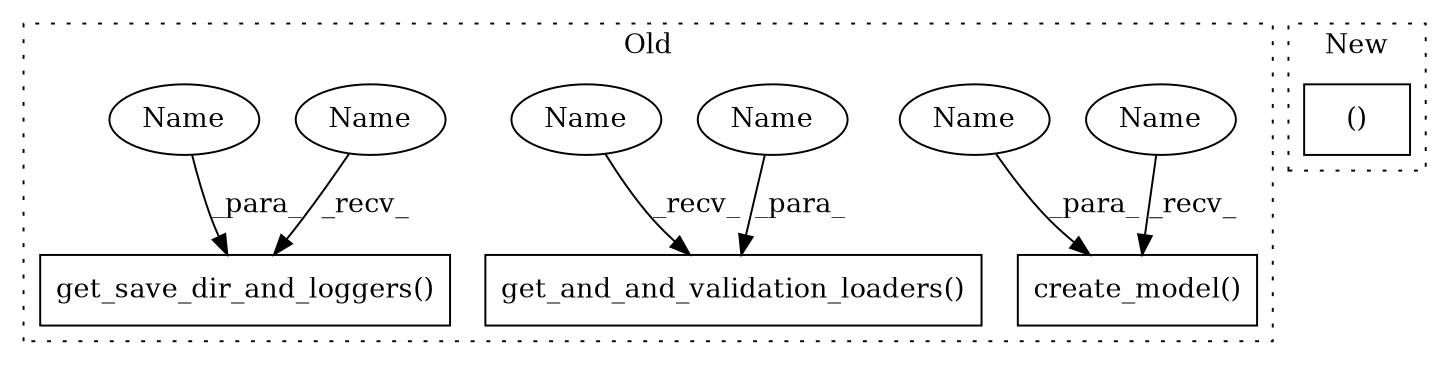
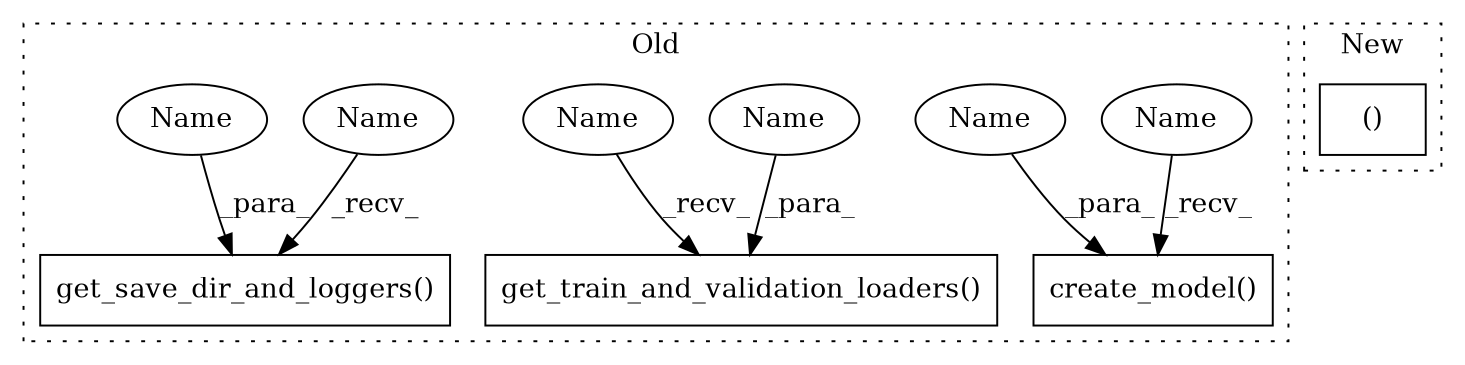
(733, 290) -> (741, 290)
